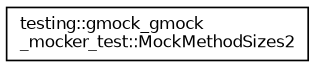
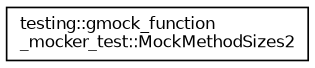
(157, 34) -> (157, 34)
